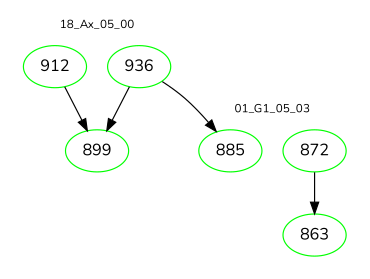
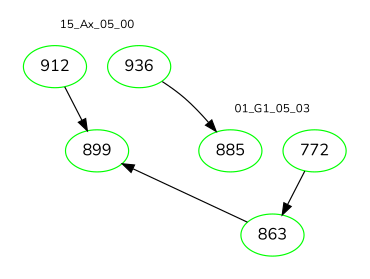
(97, 25) -> (97, 25)
(121, 104) -> (199, 200)
(315, 151) -> (315, 151)
